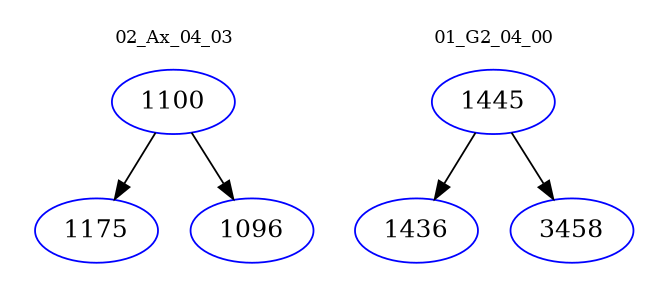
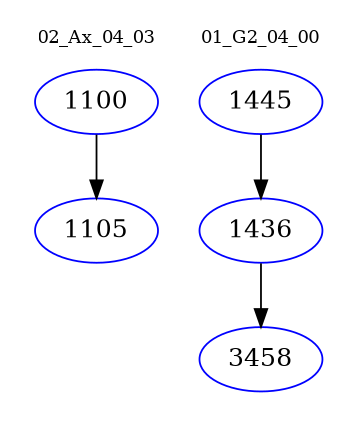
(528, 158) -> (261, 286)
(97, 231) -> (97, 231)
(252, 231) -> none
